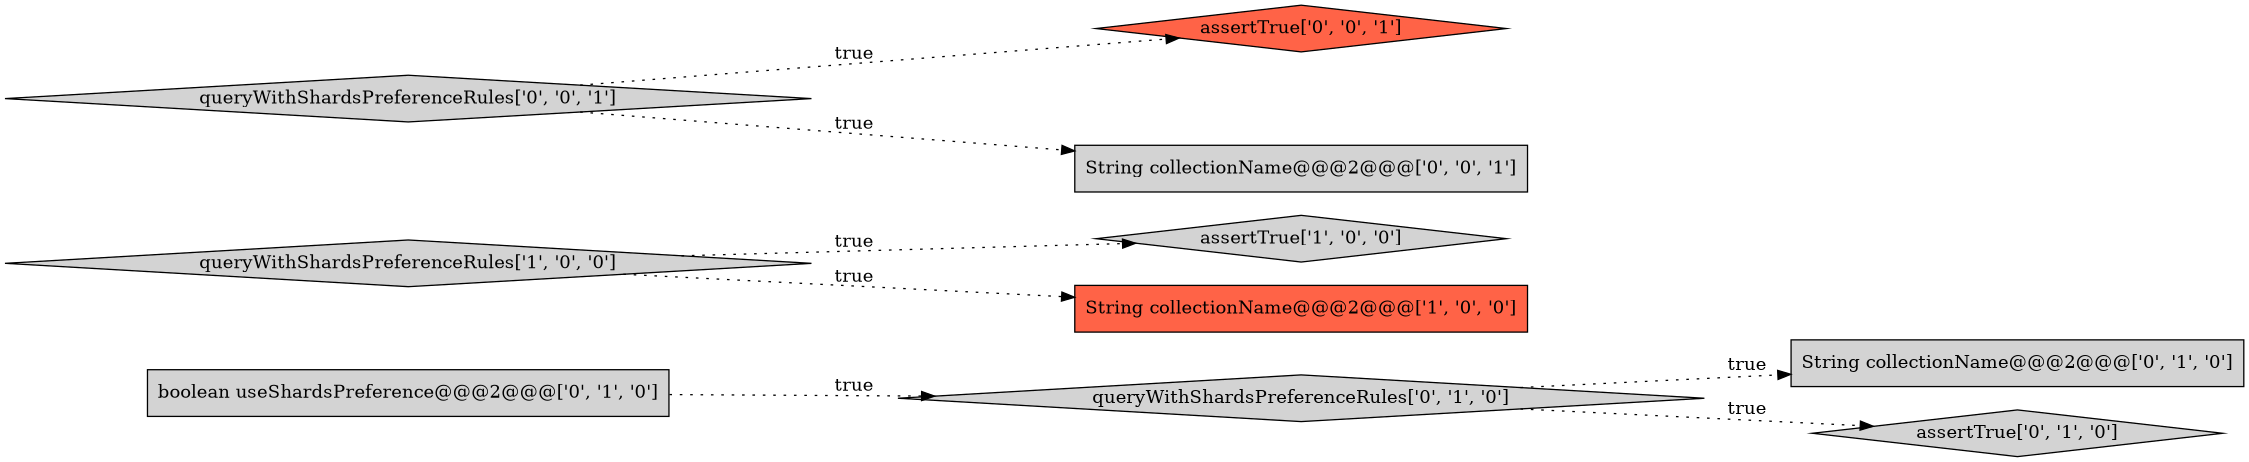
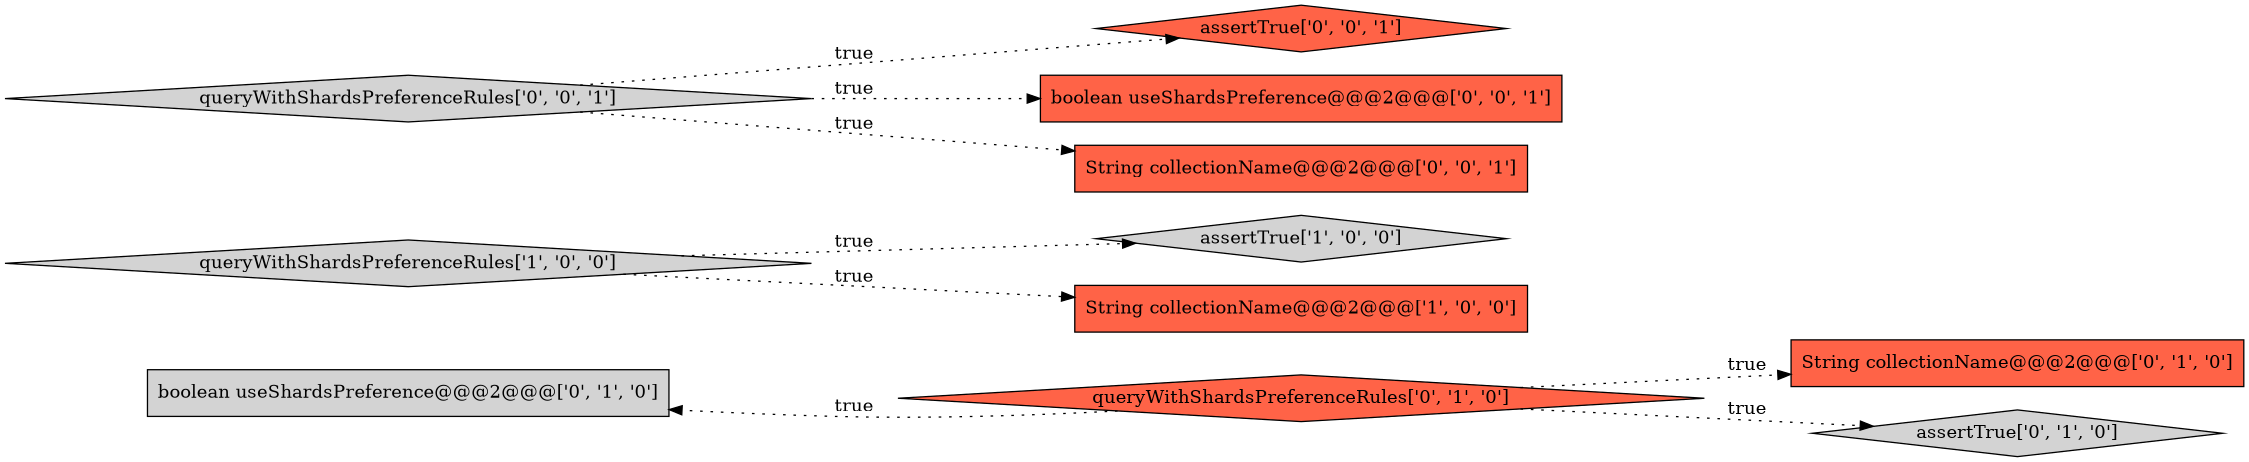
none -> (1301, 99)
(1301, 169) -> (1301, 169)
(2017, 363) -> (2017, 363)
(795, 395) -> (900, 417)
(1301, 398) -> (1301, 398)
